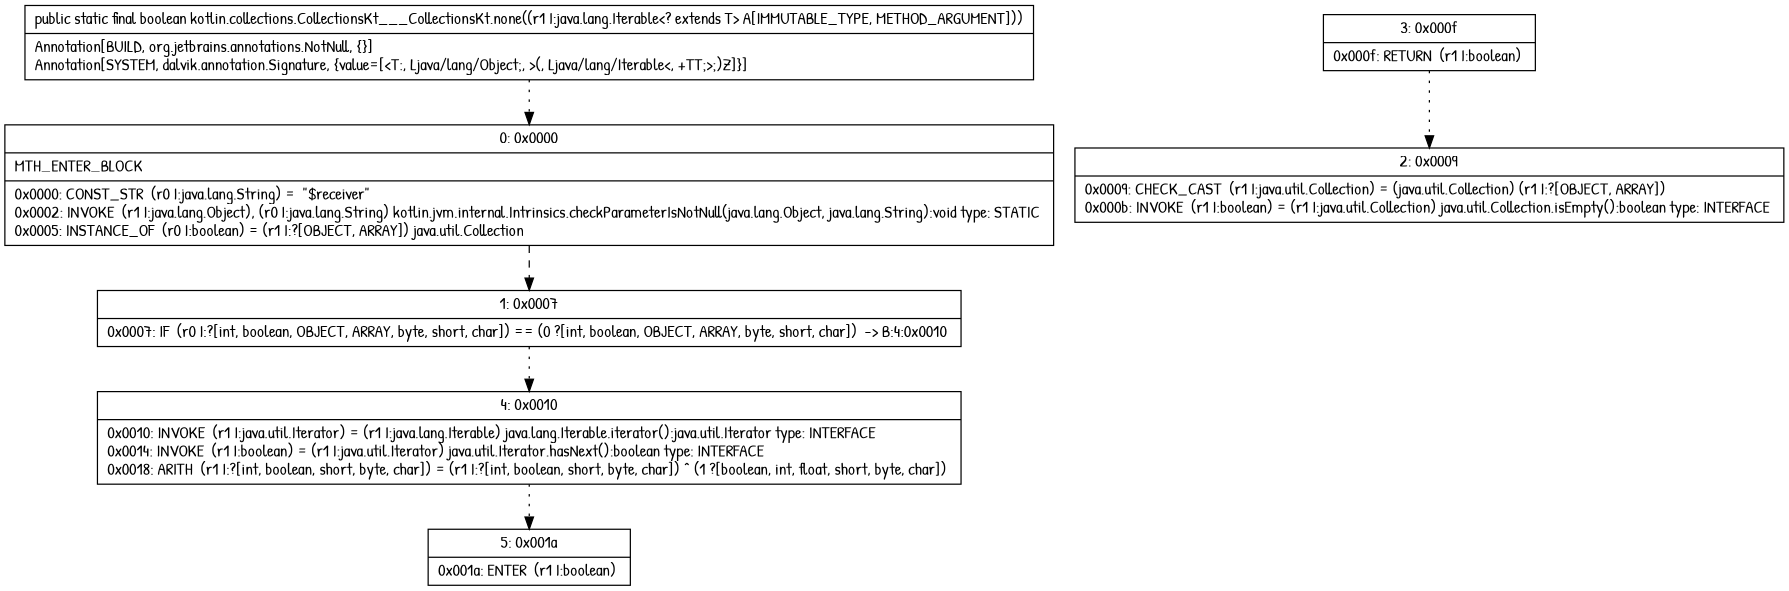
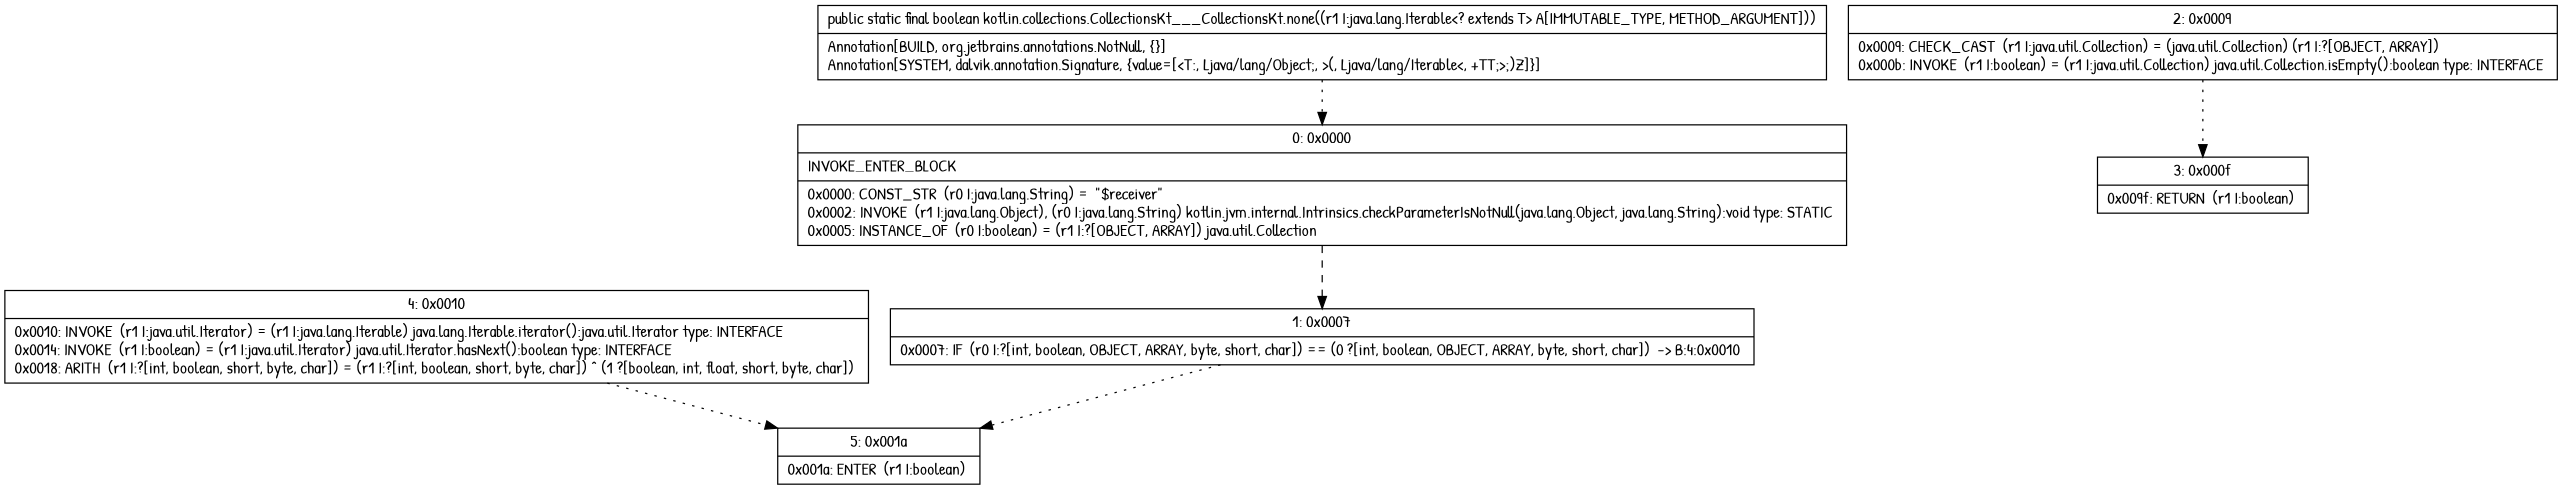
(1429, 56) -> (2203, 199)
(1429, 103) -> (2203, 112)
(79, 166) -> (882, 166)
(529, 363) -> (1106, 395)
